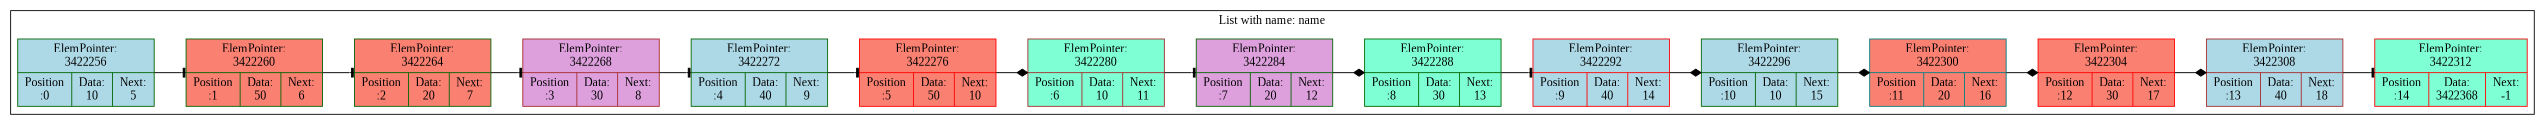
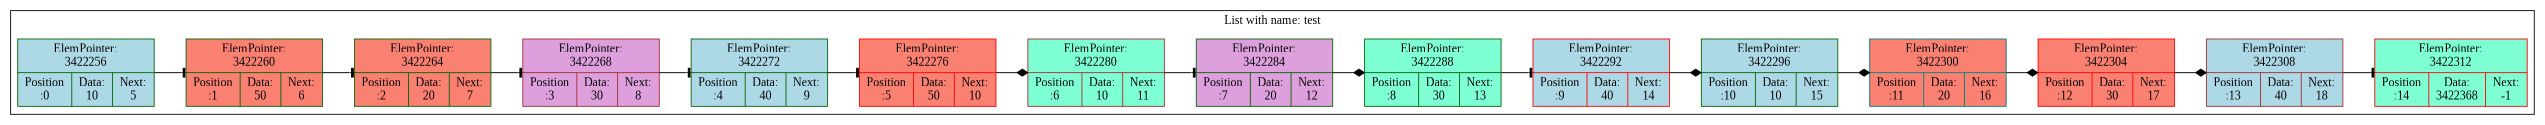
(1272, 21) -> (1272, 21)
